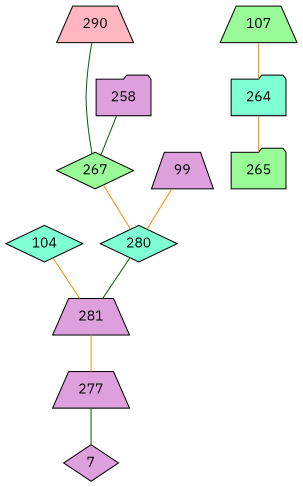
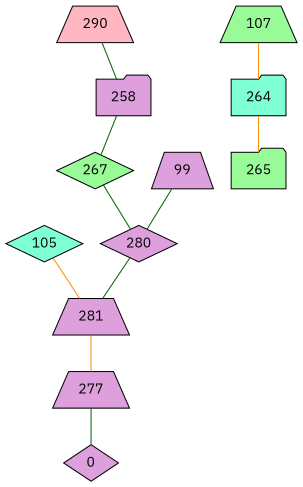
(86, 98) -> (109, 61)
(117, 207) -> (117, 207)
(159, 209) -> (159, 209)
(44, 244) -> (44, 244)
(139, 244) -> (139, 244)
(91, 463) -> (91, 463)
